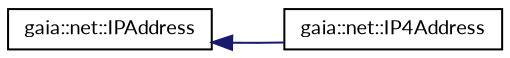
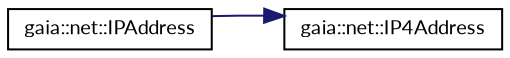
(258, 43) -> (238, 16)
